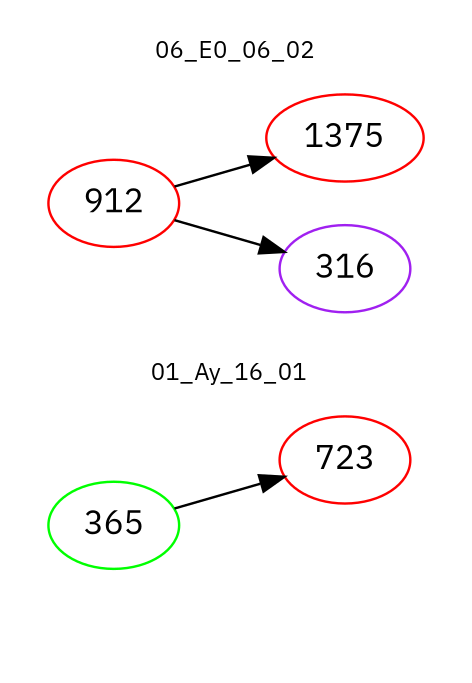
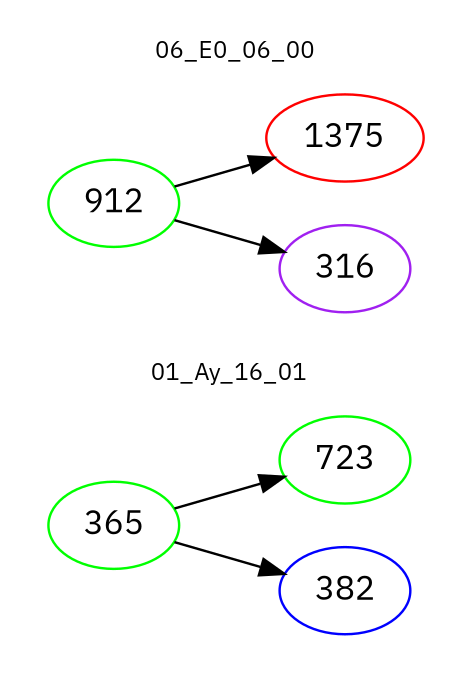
(236, 52) -> (236, 52)
(114, 203) -> (114, 203)
(345, 460) -> (345, 460)
none -> (345, 591)
